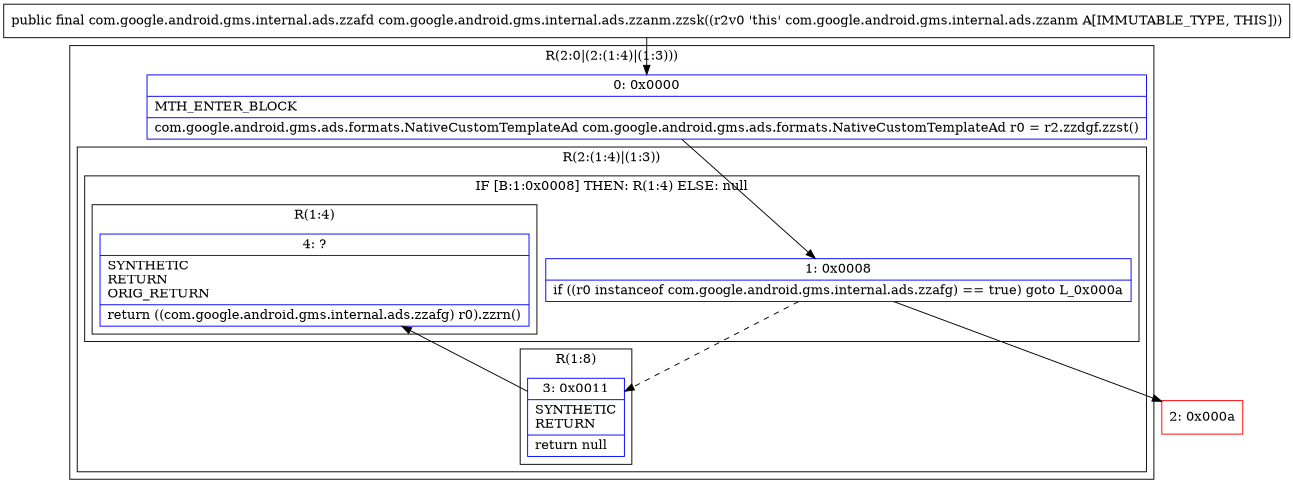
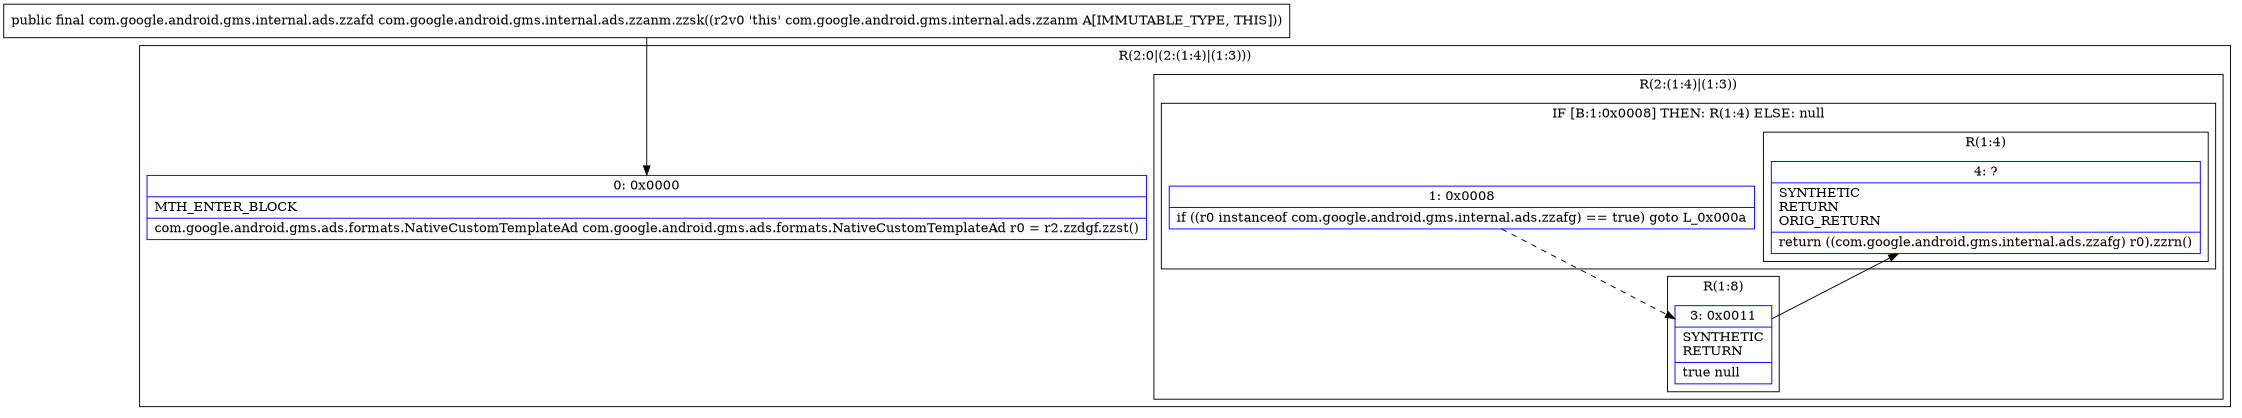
(745, 196) -> none
(1202, 417) -> none
(571, 445) -> (1711, 373)
